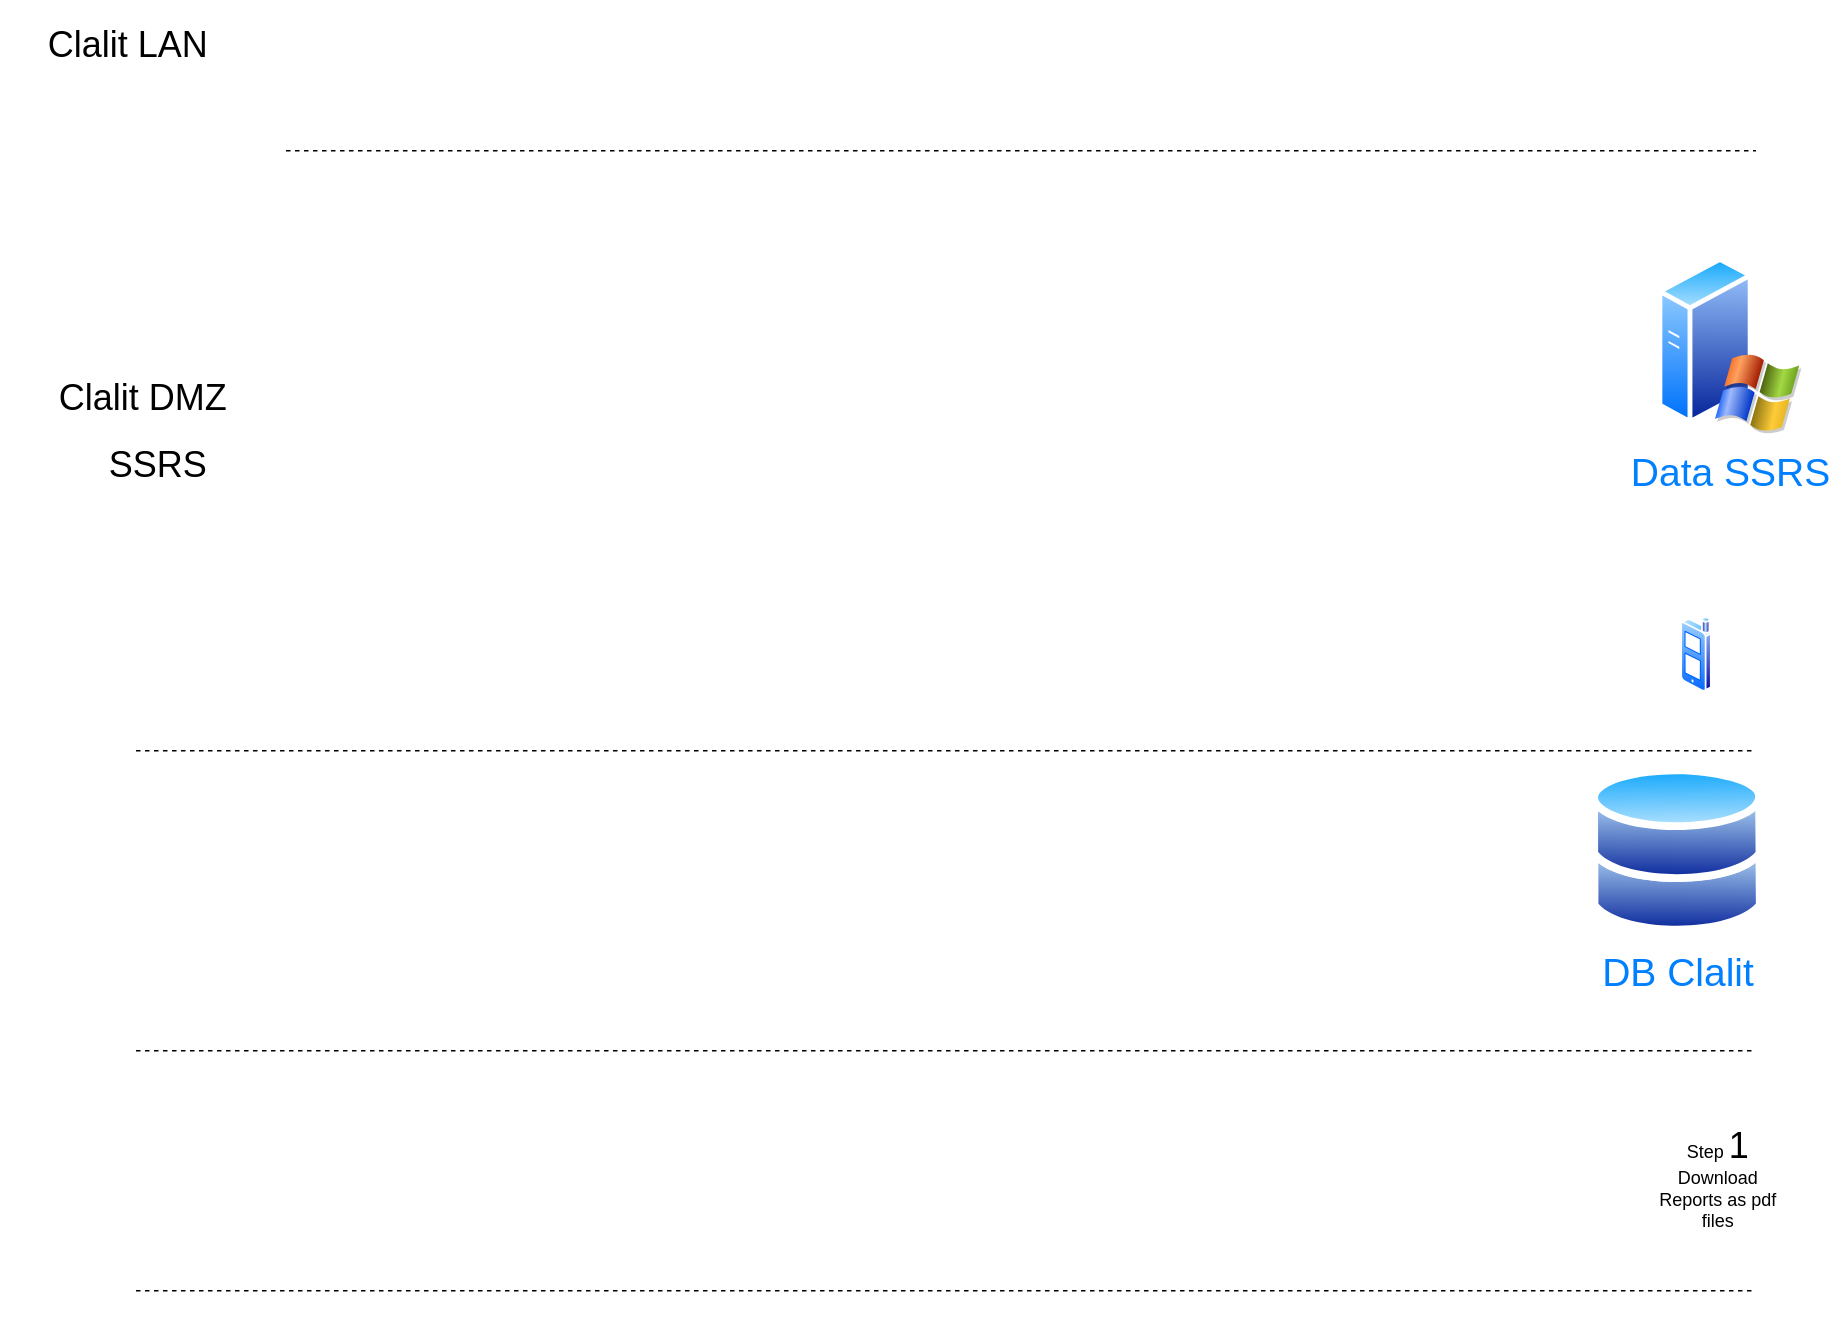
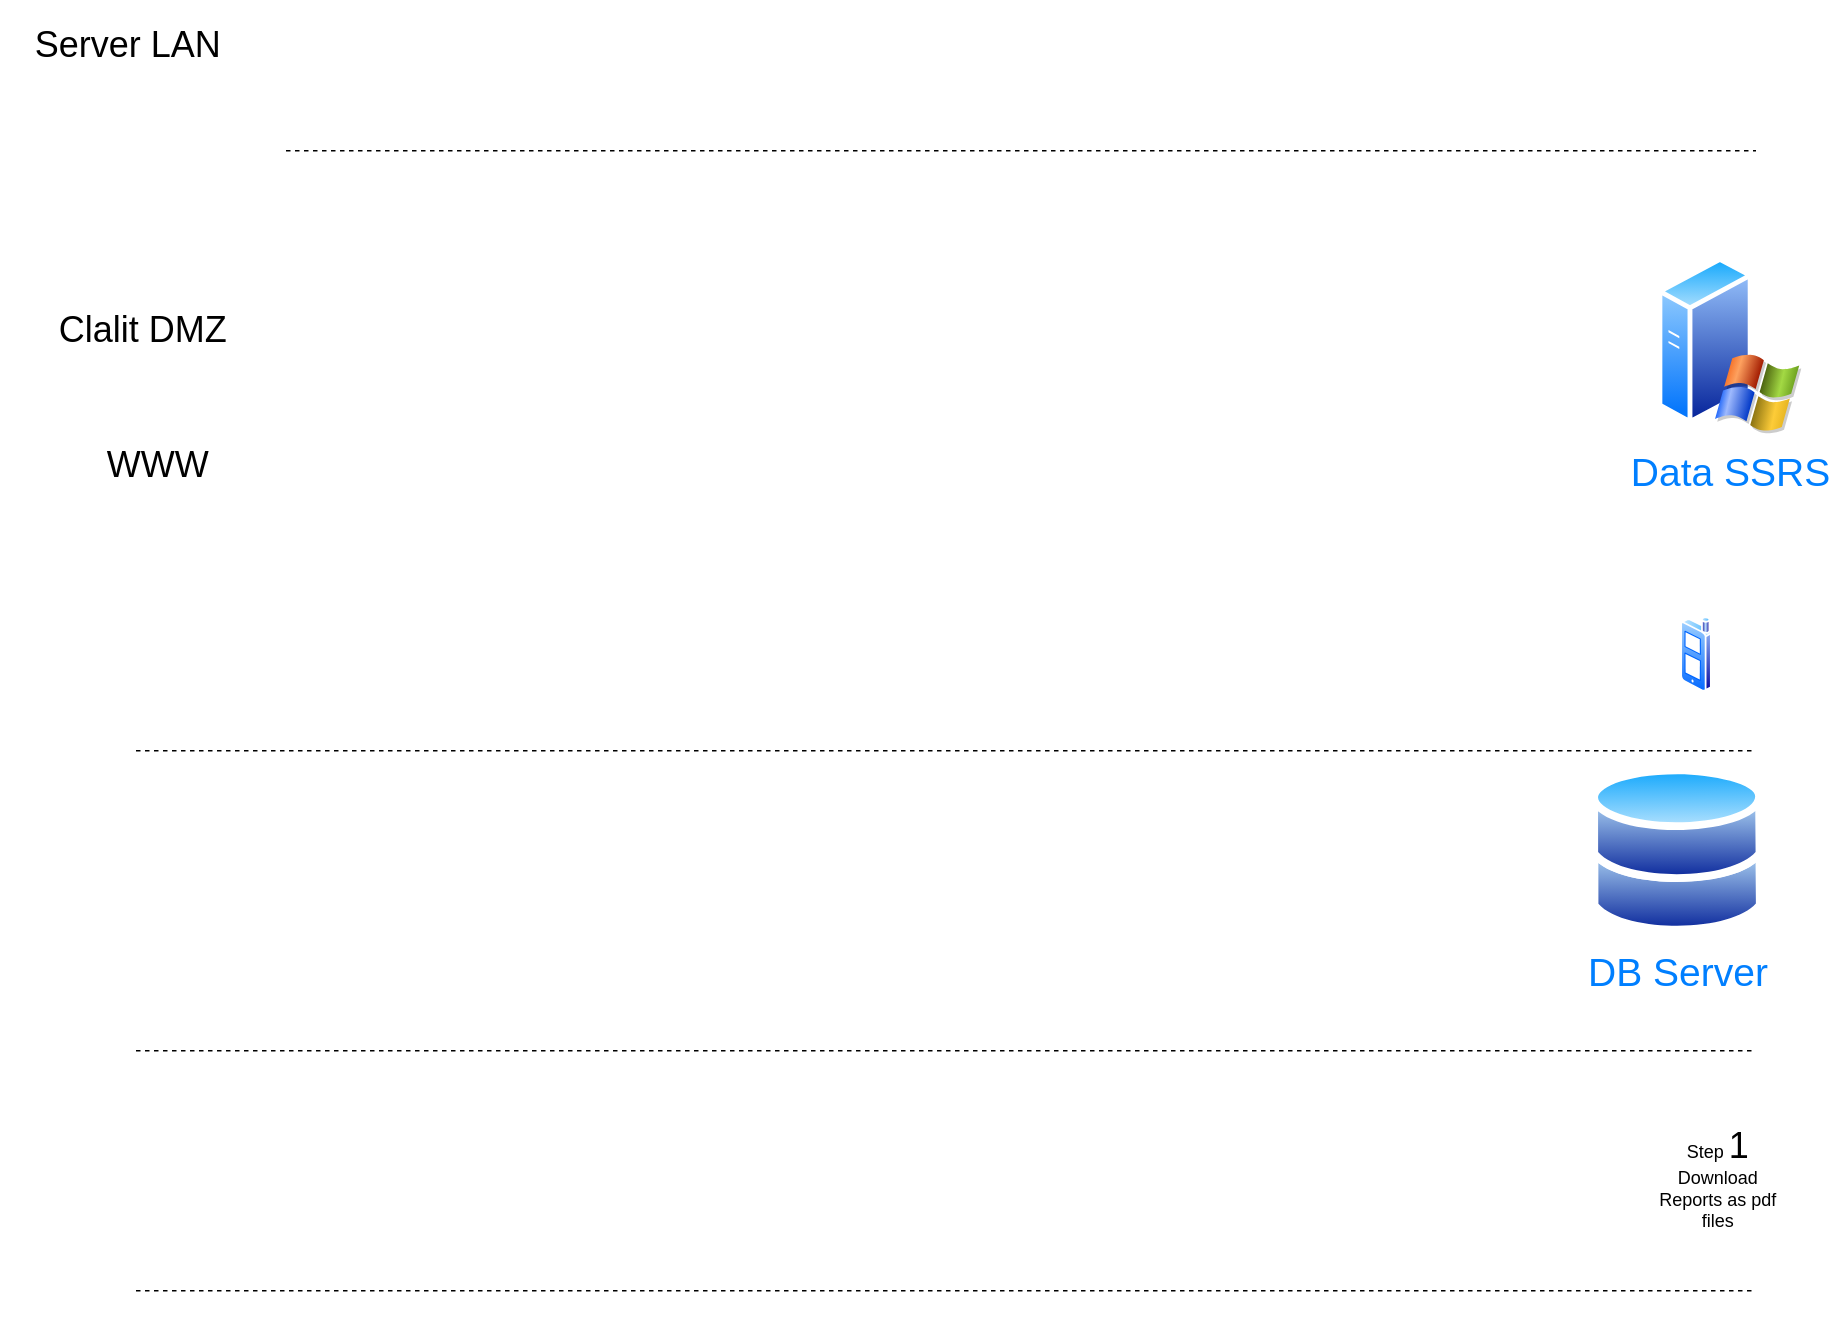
(128, 46) -> (128, 46)
(143, 398) -> (143, 331)
(158, 466) -> (158, 466)
(1679, 974) -> (1679, 974)
